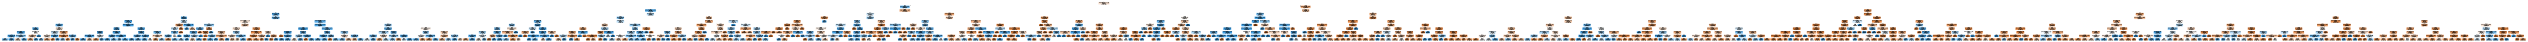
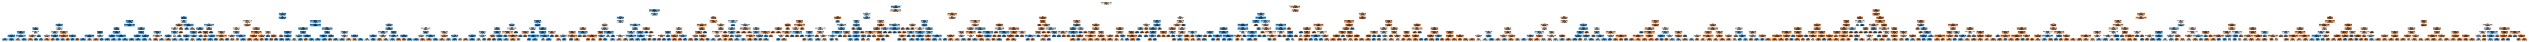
(1054, 36) -> none
(404, 39) -> (404, 39)
none -> (1626, 39)
